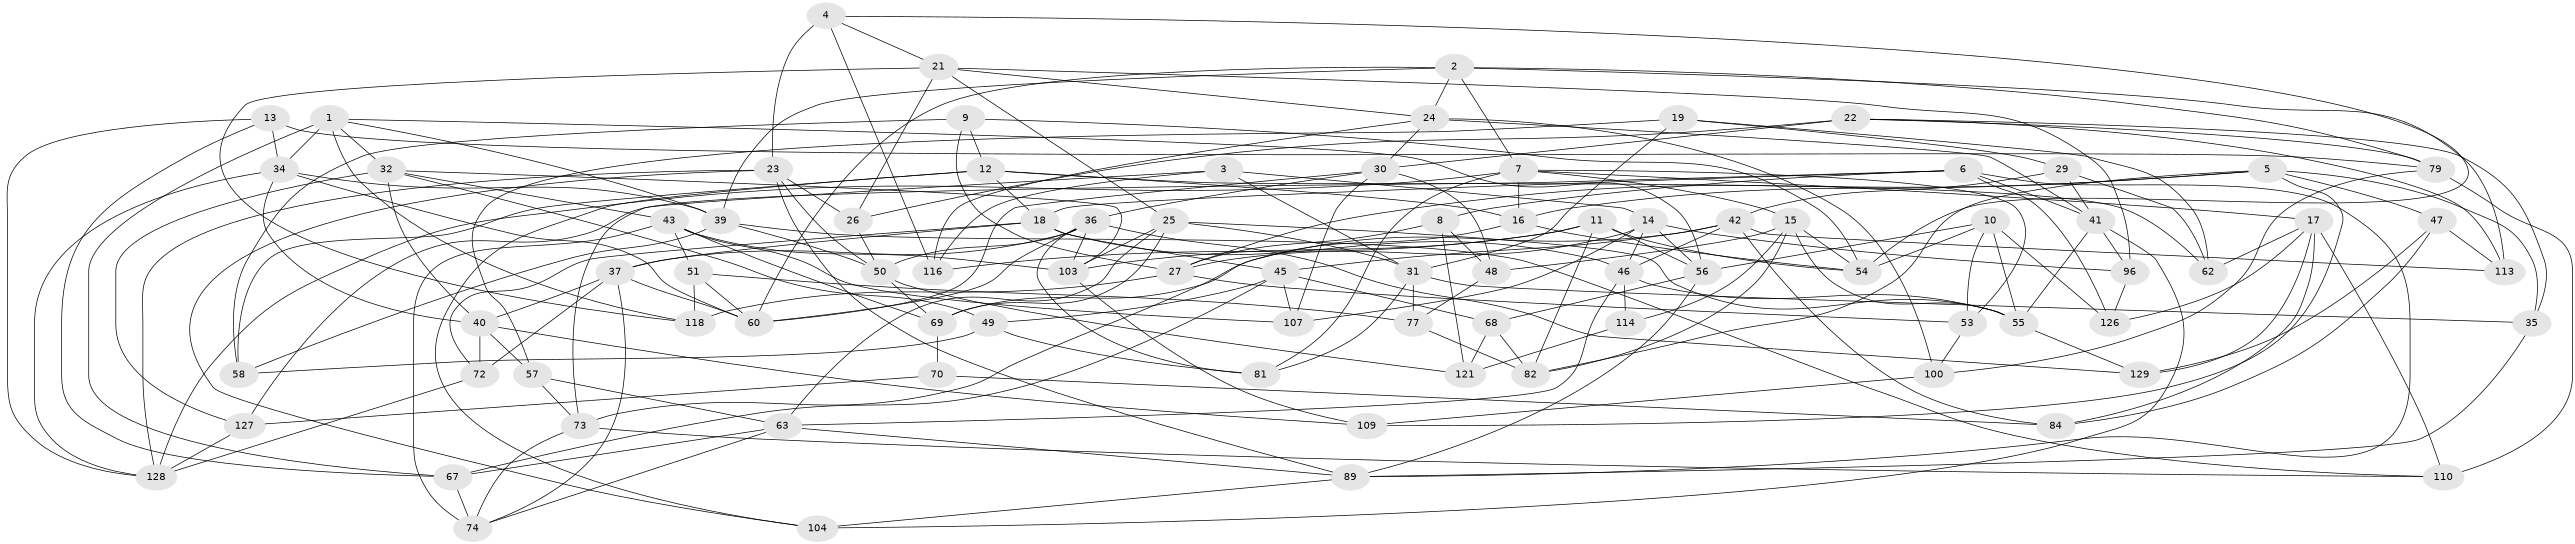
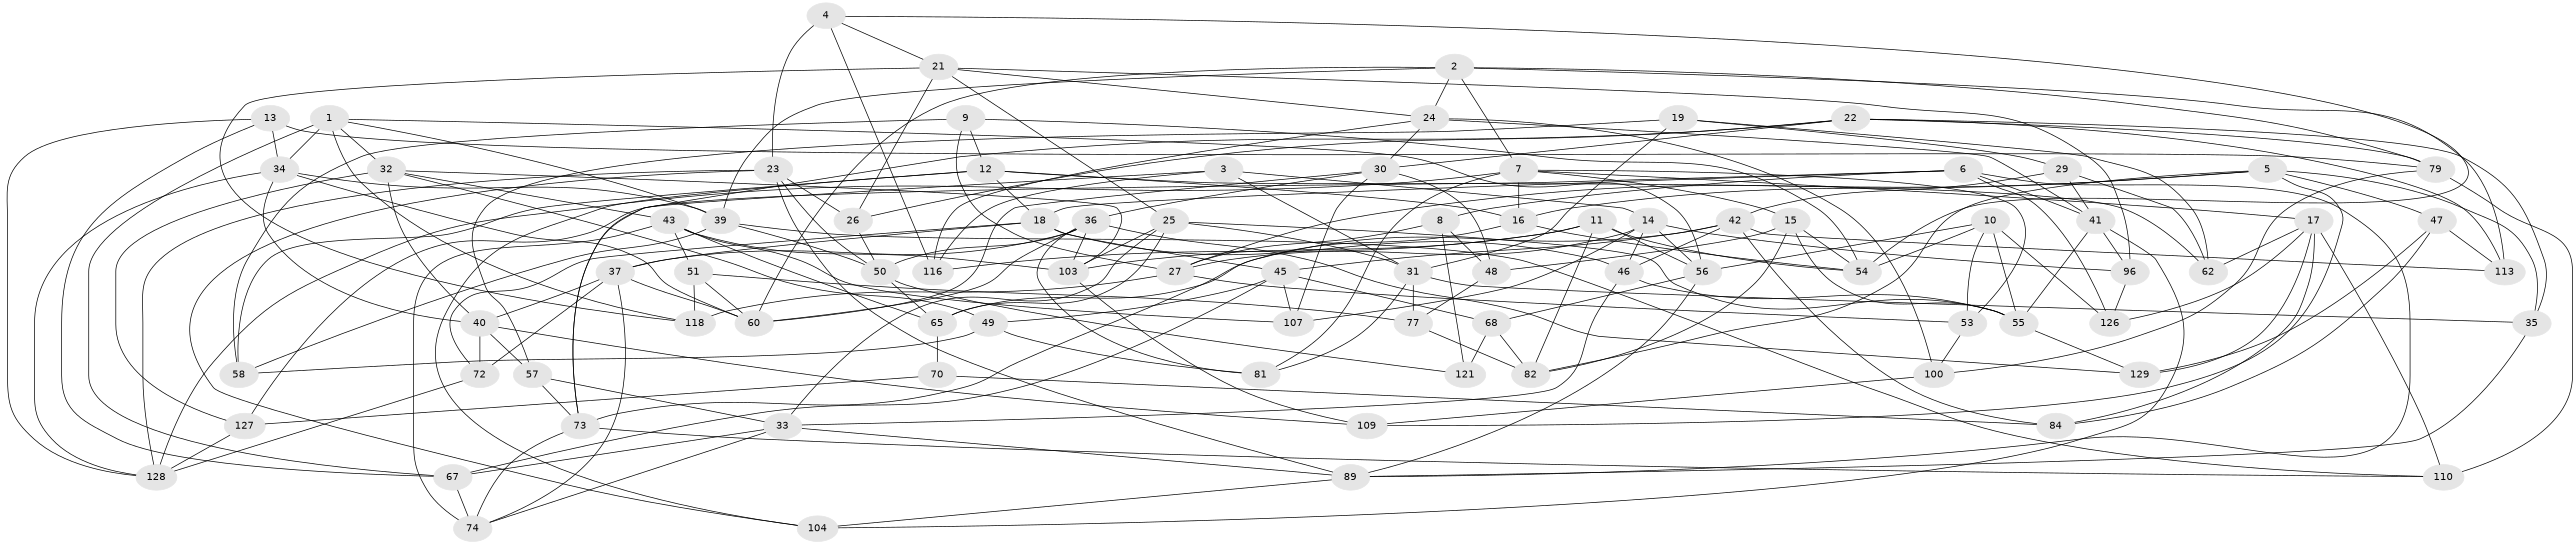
none -> (1119, 145)
(937, 323) -> (937, 323)
(1626, 323) -> none
(783, 426) -> (783, 426)
